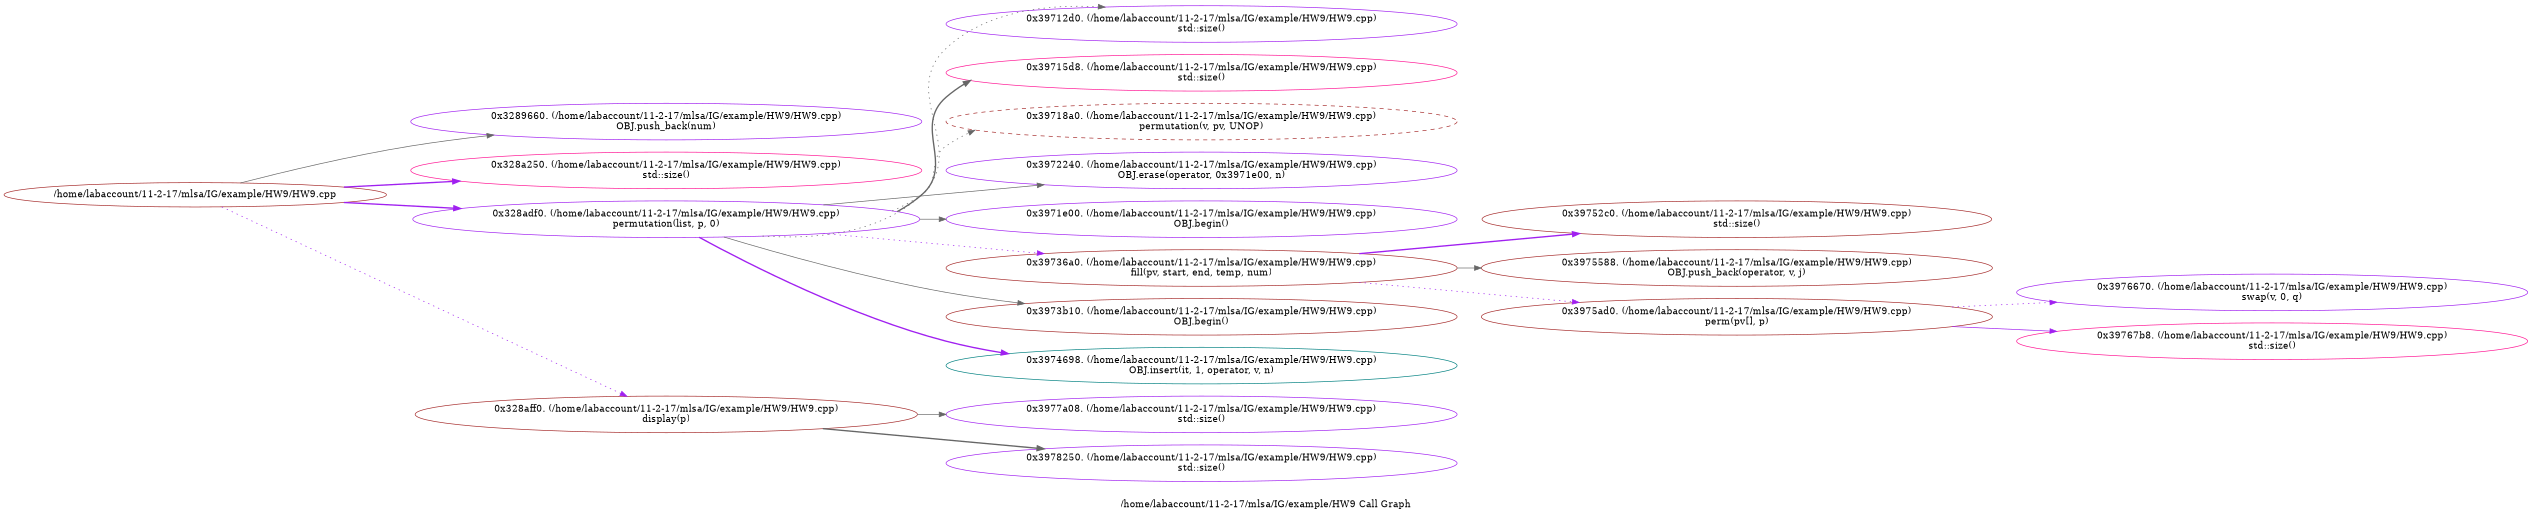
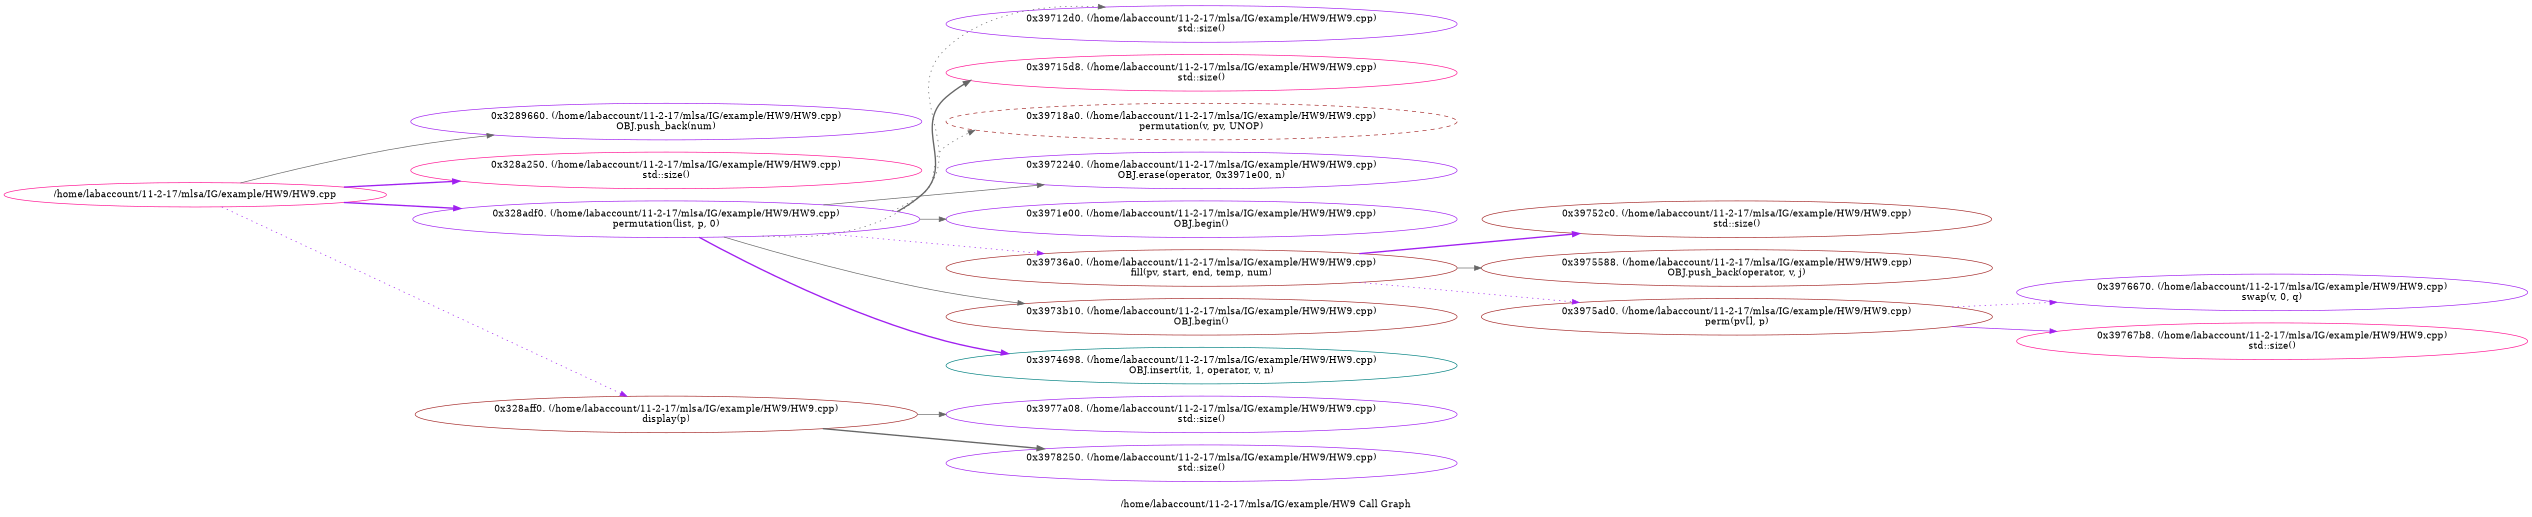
(195, 195) -> (195, 195)
